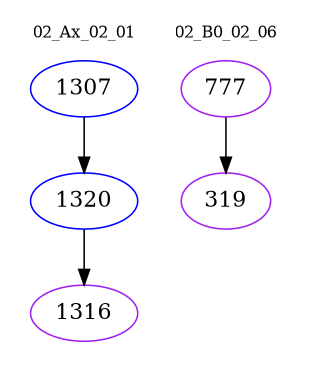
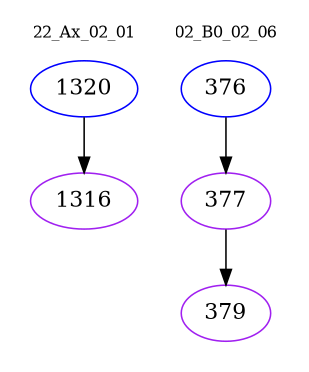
(84, 34) -> (84, 34)
(84, 89) -> none
(226, 89) -> (226, 201)
none -> (226, 89)
(226, 201) -> (226, 313)
